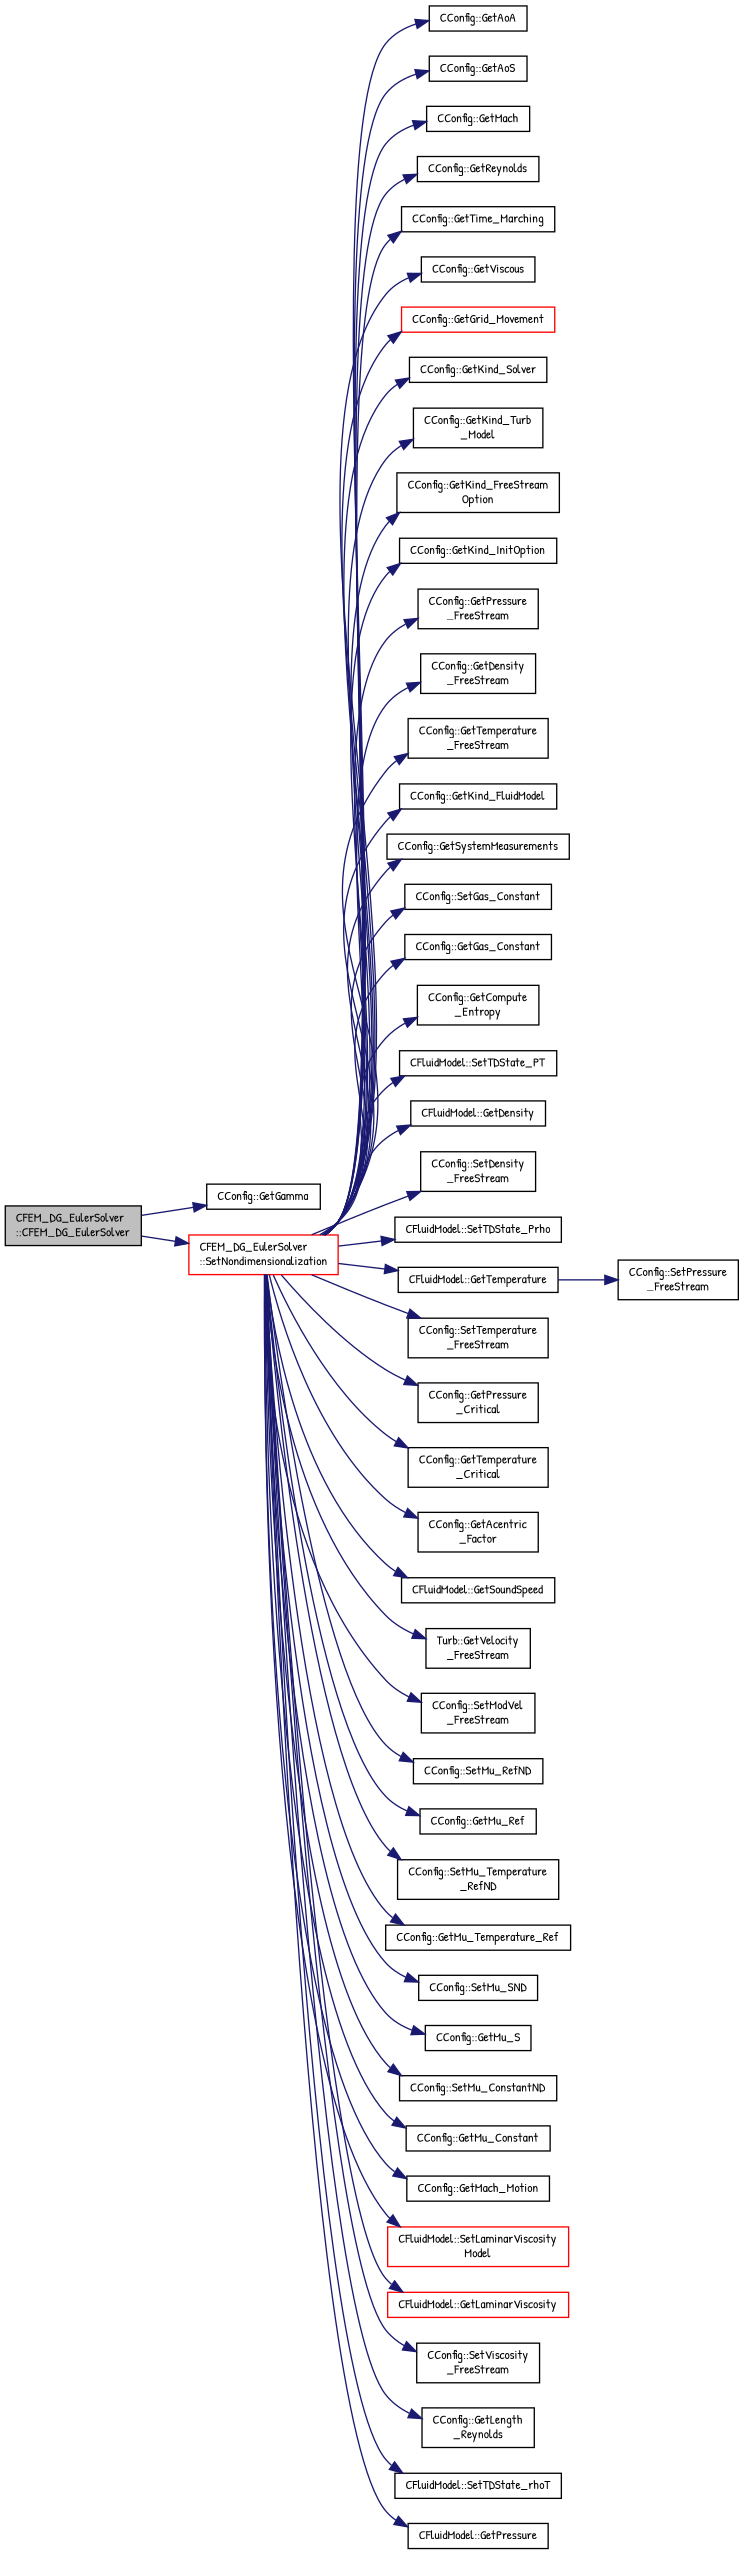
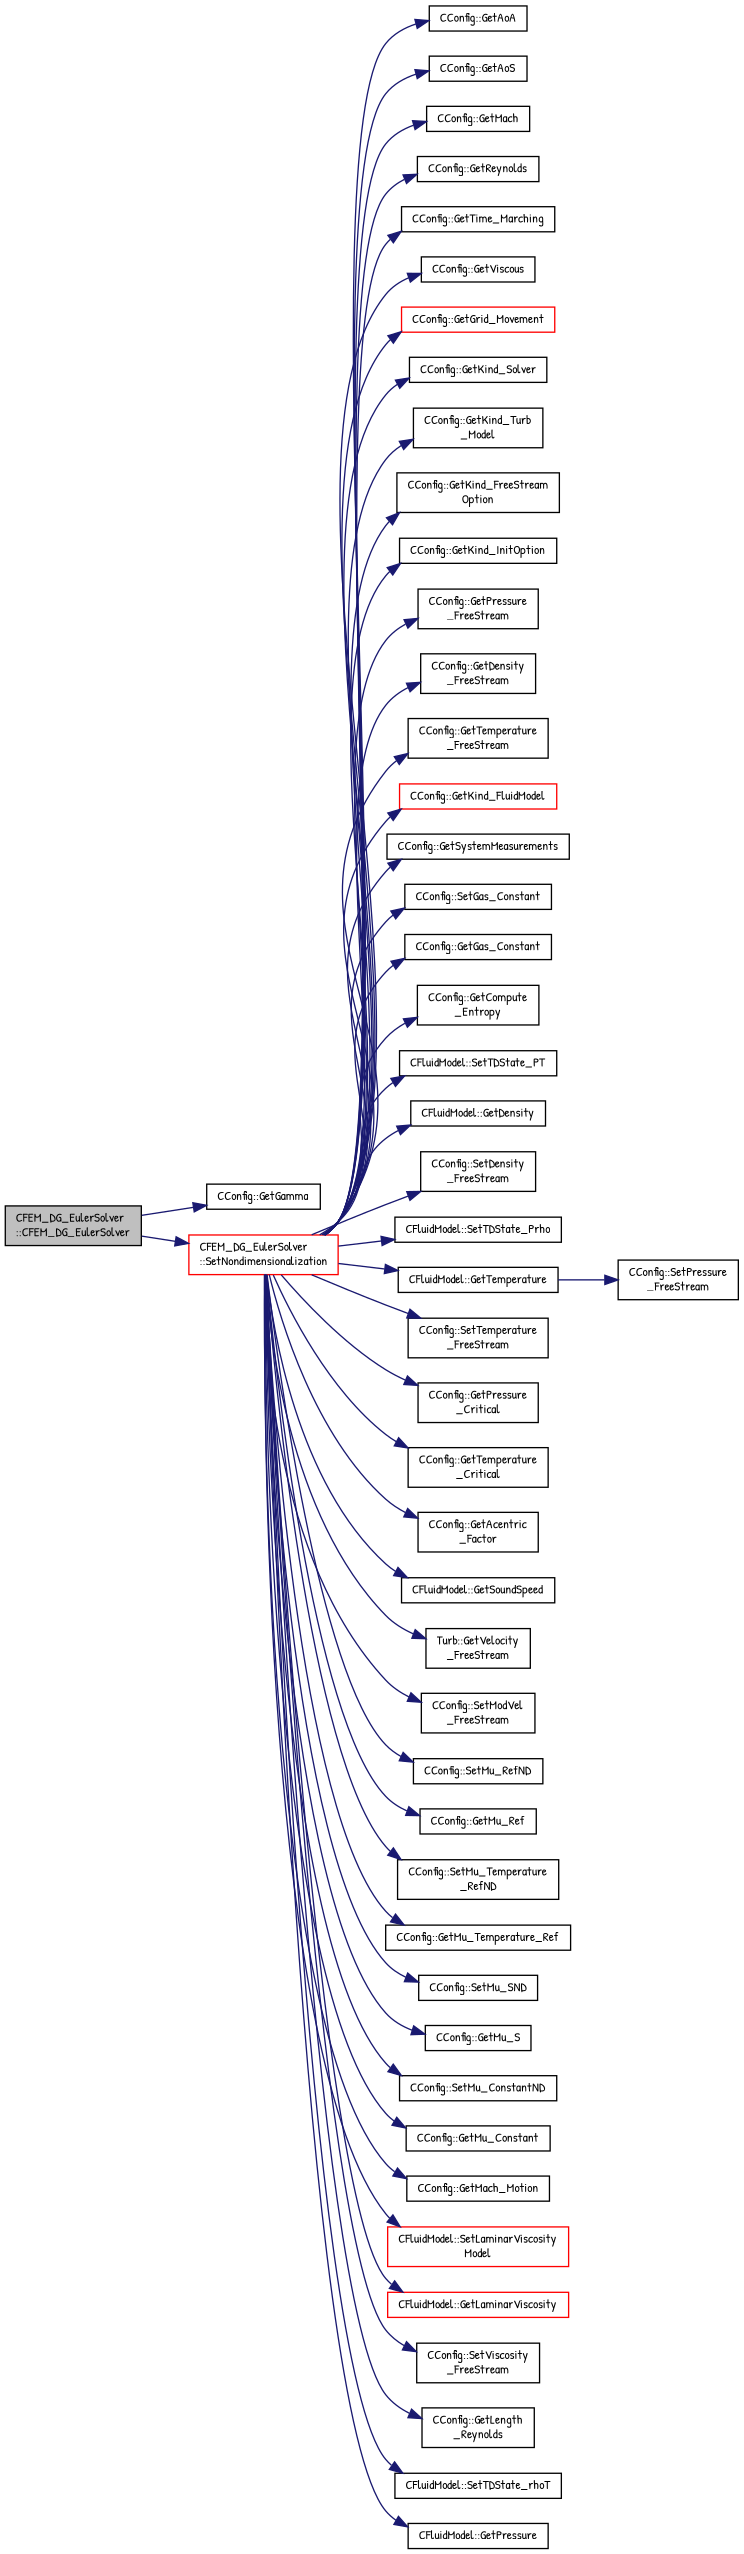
(478, 796) -> (478, 796)
